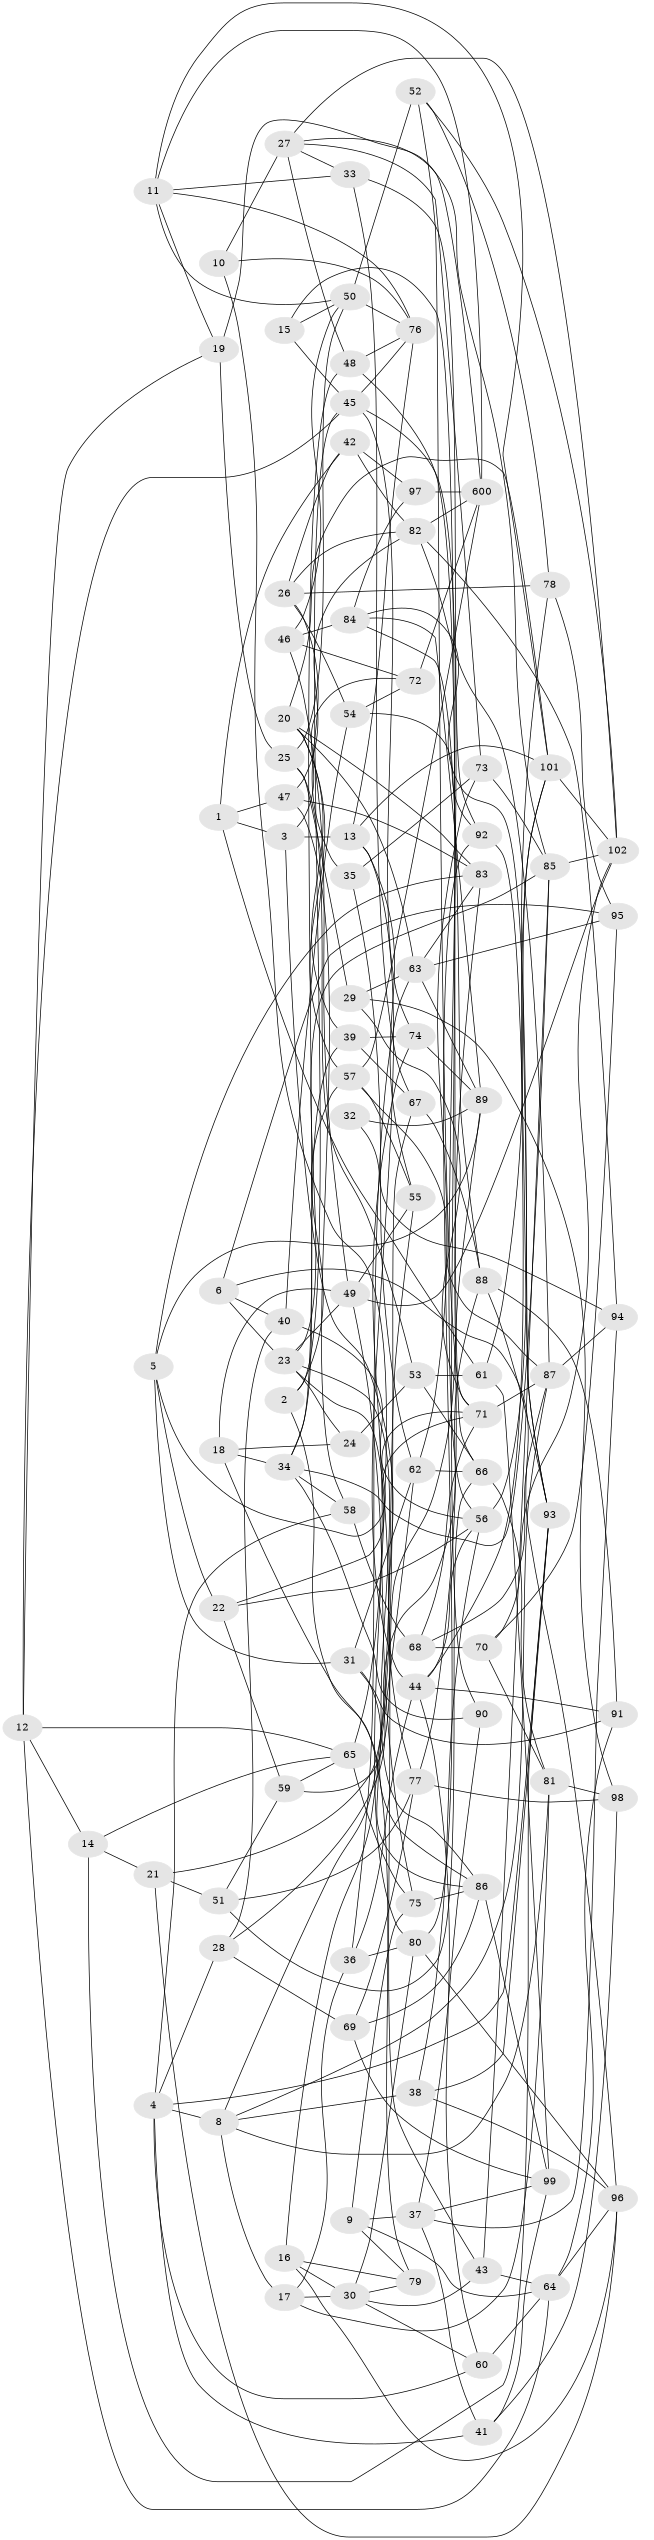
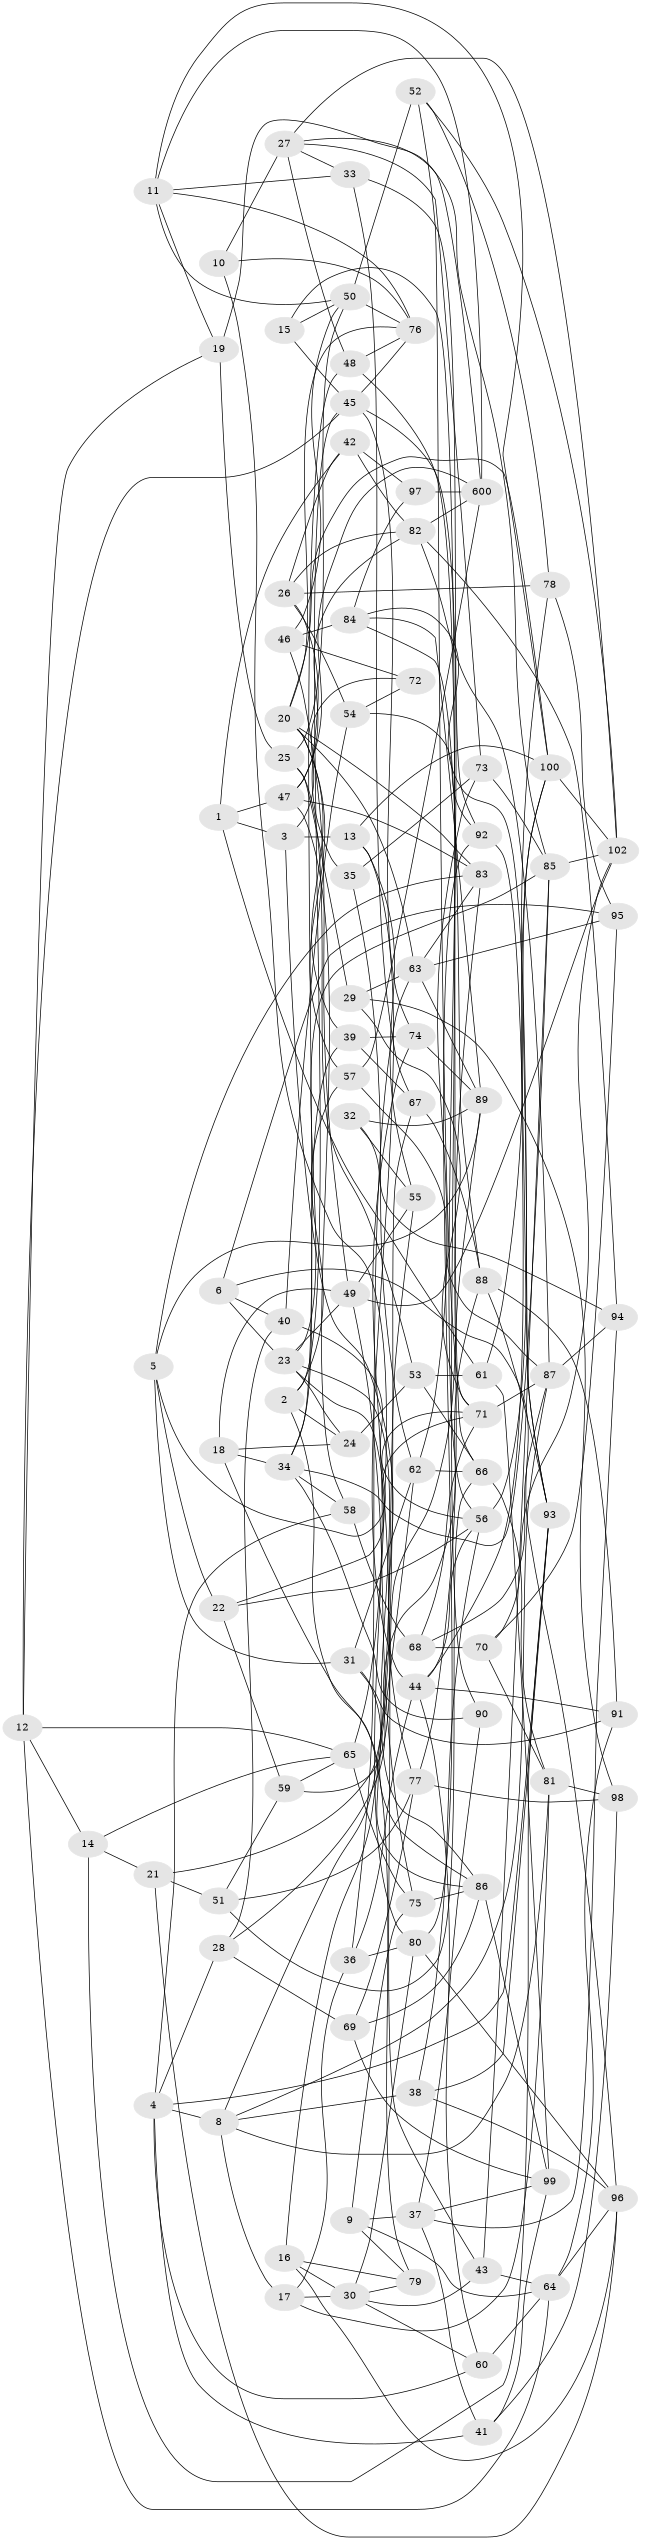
(460, 554) -> (329, 573)
(385, 584) -> (305, 489)
(550, 768) -> (550, 768)
(395, 1150) -> (383, 1157)
none -> (317, 1422)
